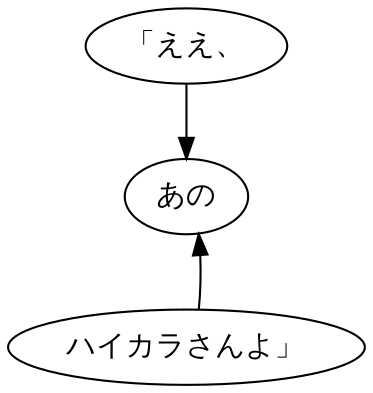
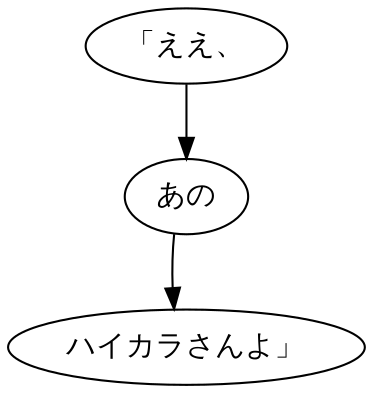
(200, 282) -> (172, 261)
